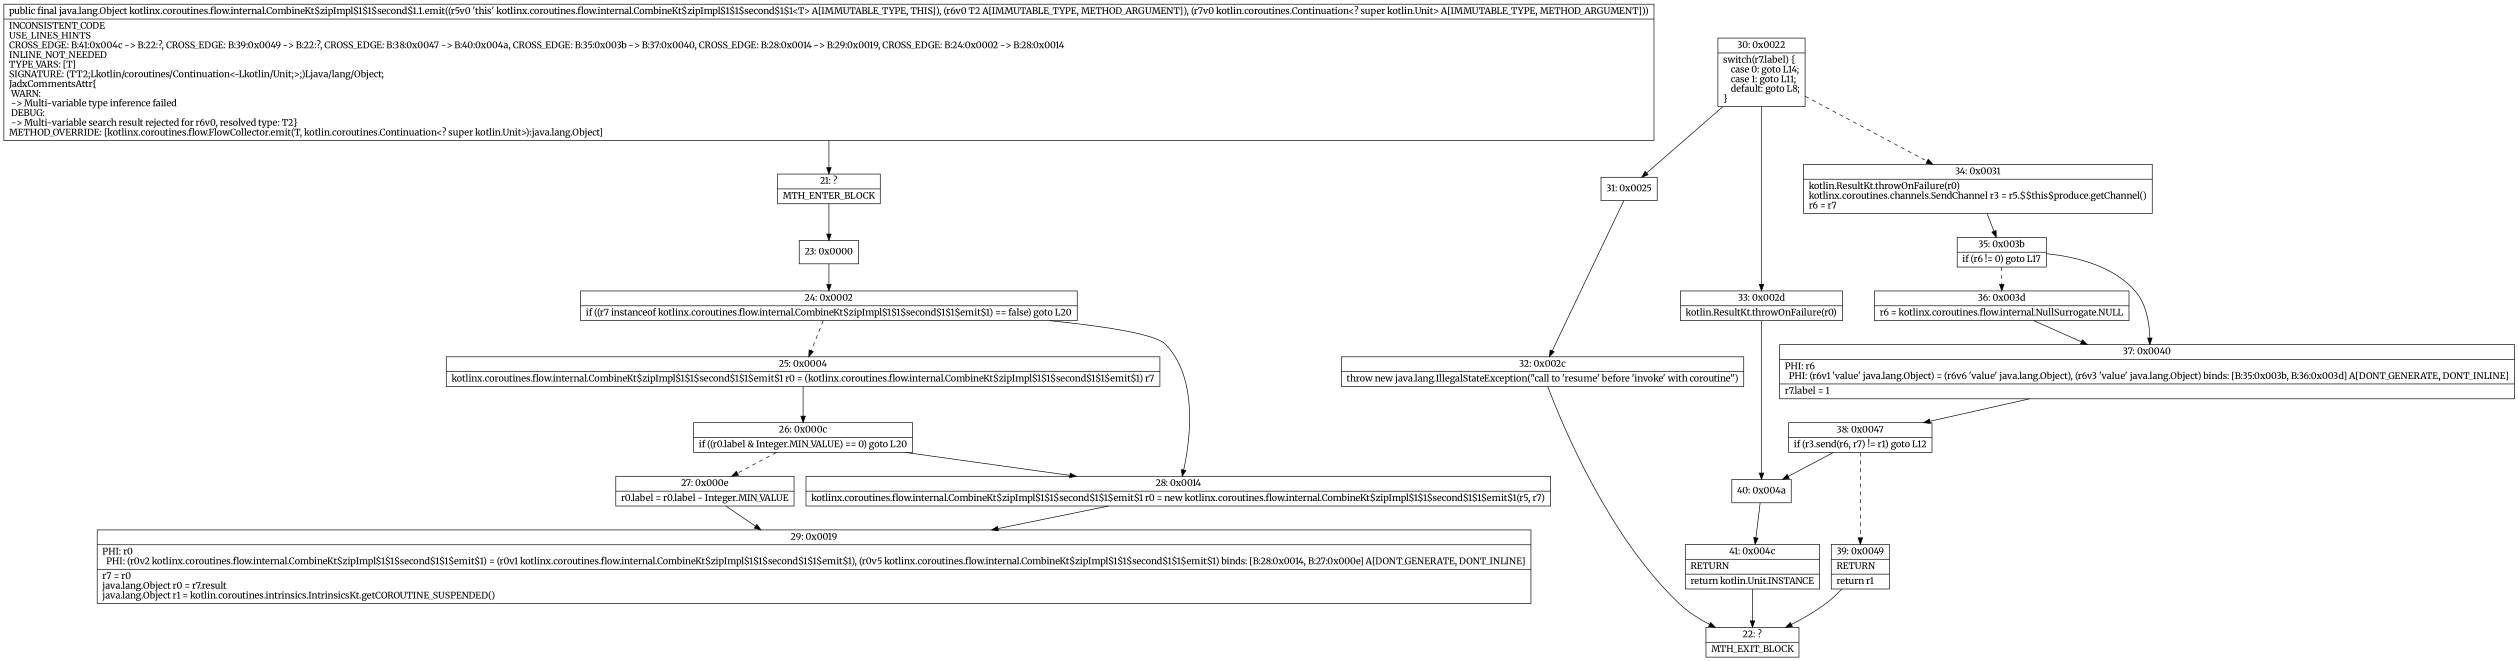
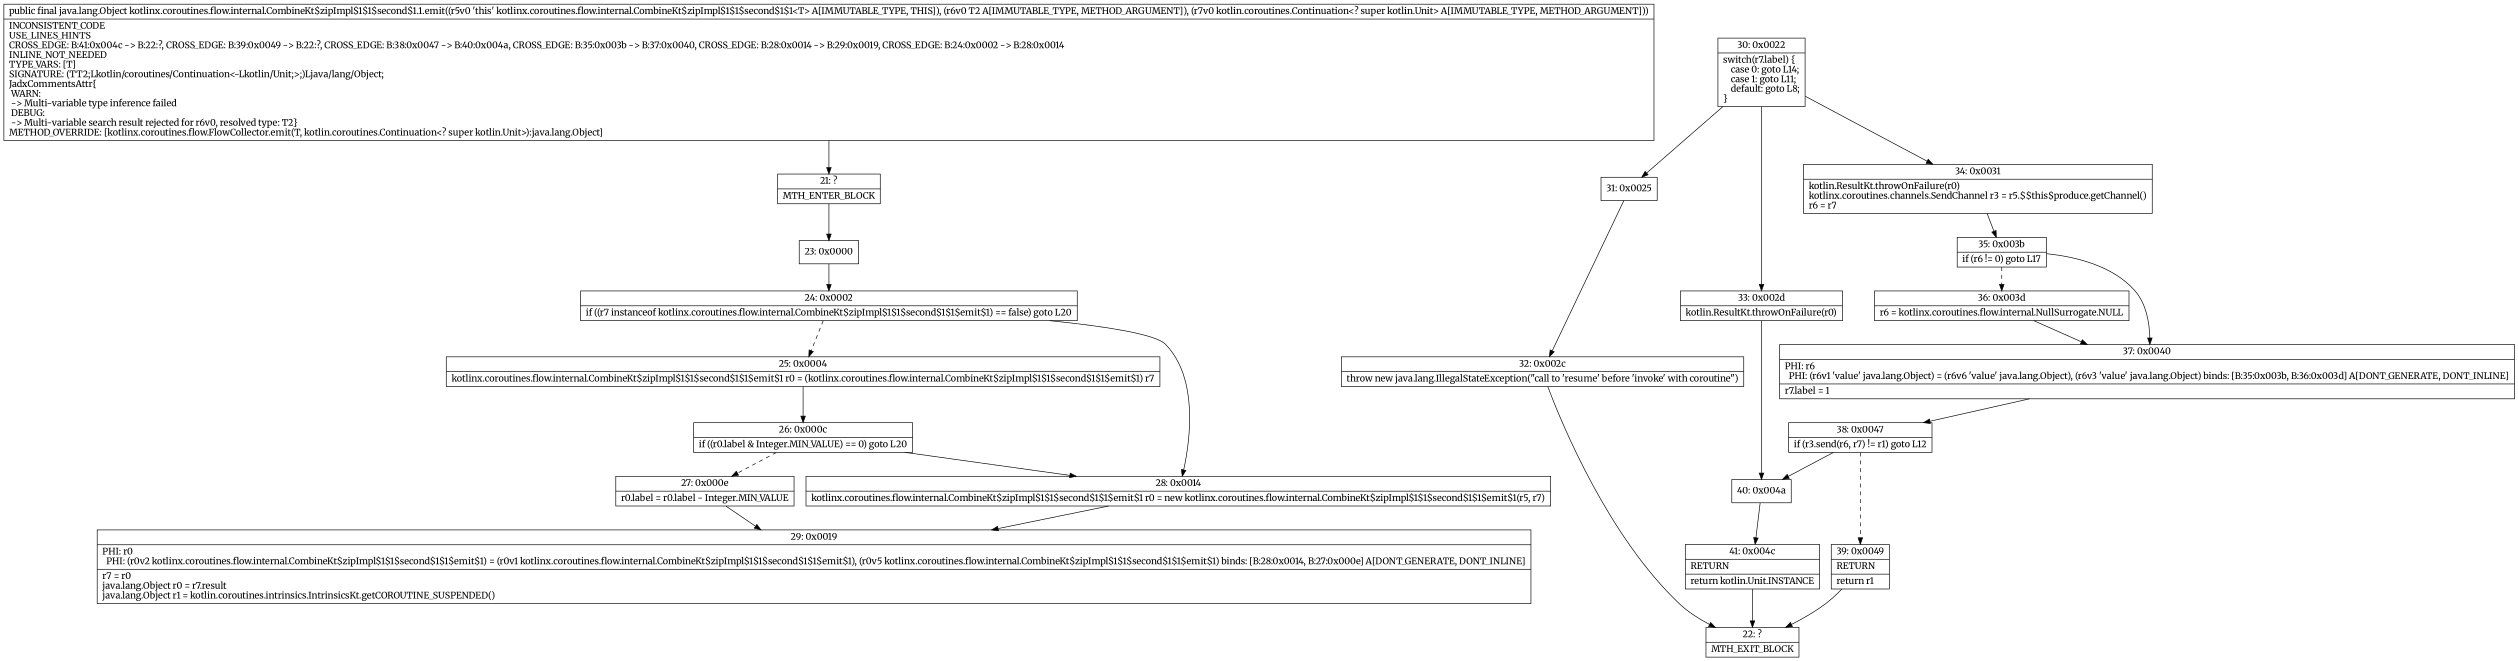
(1866, 129) -> (1866, 129)
